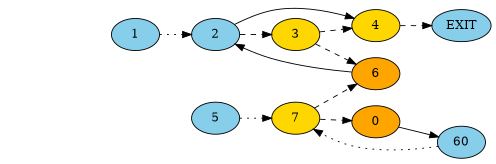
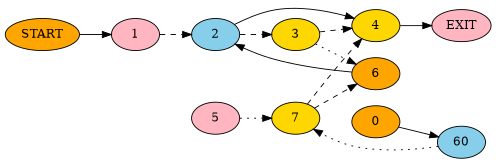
(411, 26) -> (411, 26)
(461, 26) -> (461, 26)
none -> (42, 35)
(135, 35) -> (135, 35)
(171, 35) -> (171, 35)
(332, 52) -> (332, 52)
(216, 118) -> (216, 118)
(331, 120) -> (330, 76)
